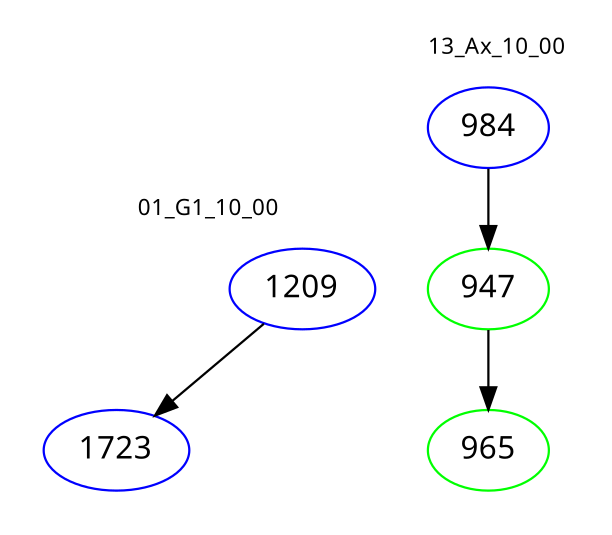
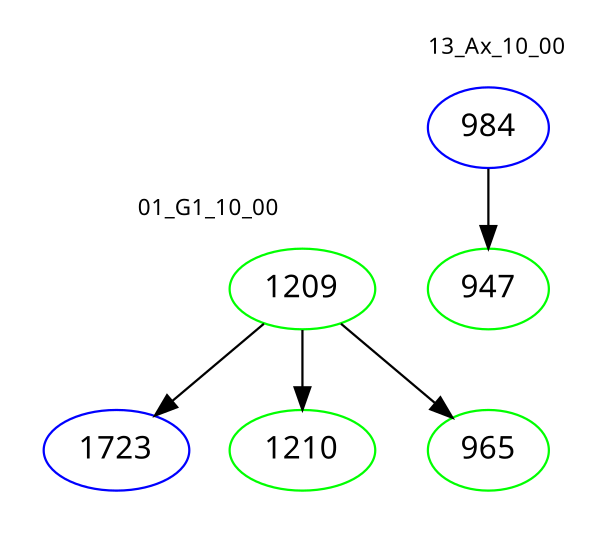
(302, 289) -> (302, 289)
(488, 359) -> (378, 355)
none -> (302, 450)
